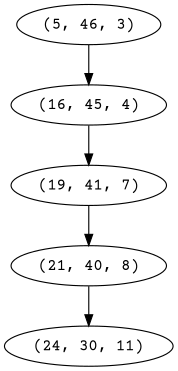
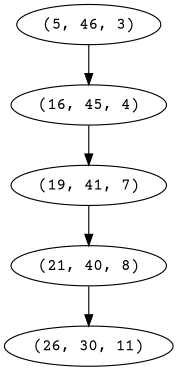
(89, 346) -> (89, 346)
